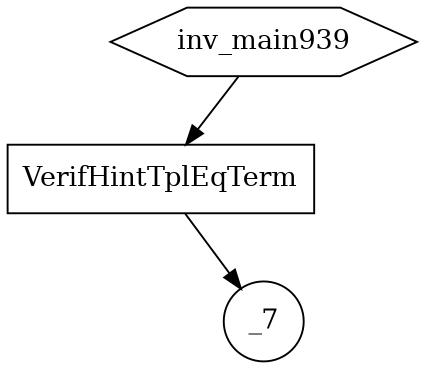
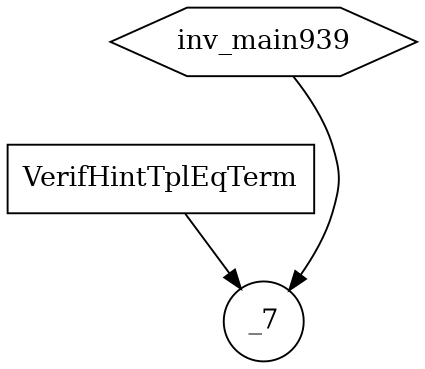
(218, 103) -> (339, 174)
